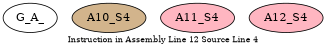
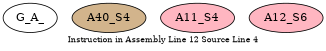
(109, 18) -> (109, 18)
(286, 18) -> (286, 18)
